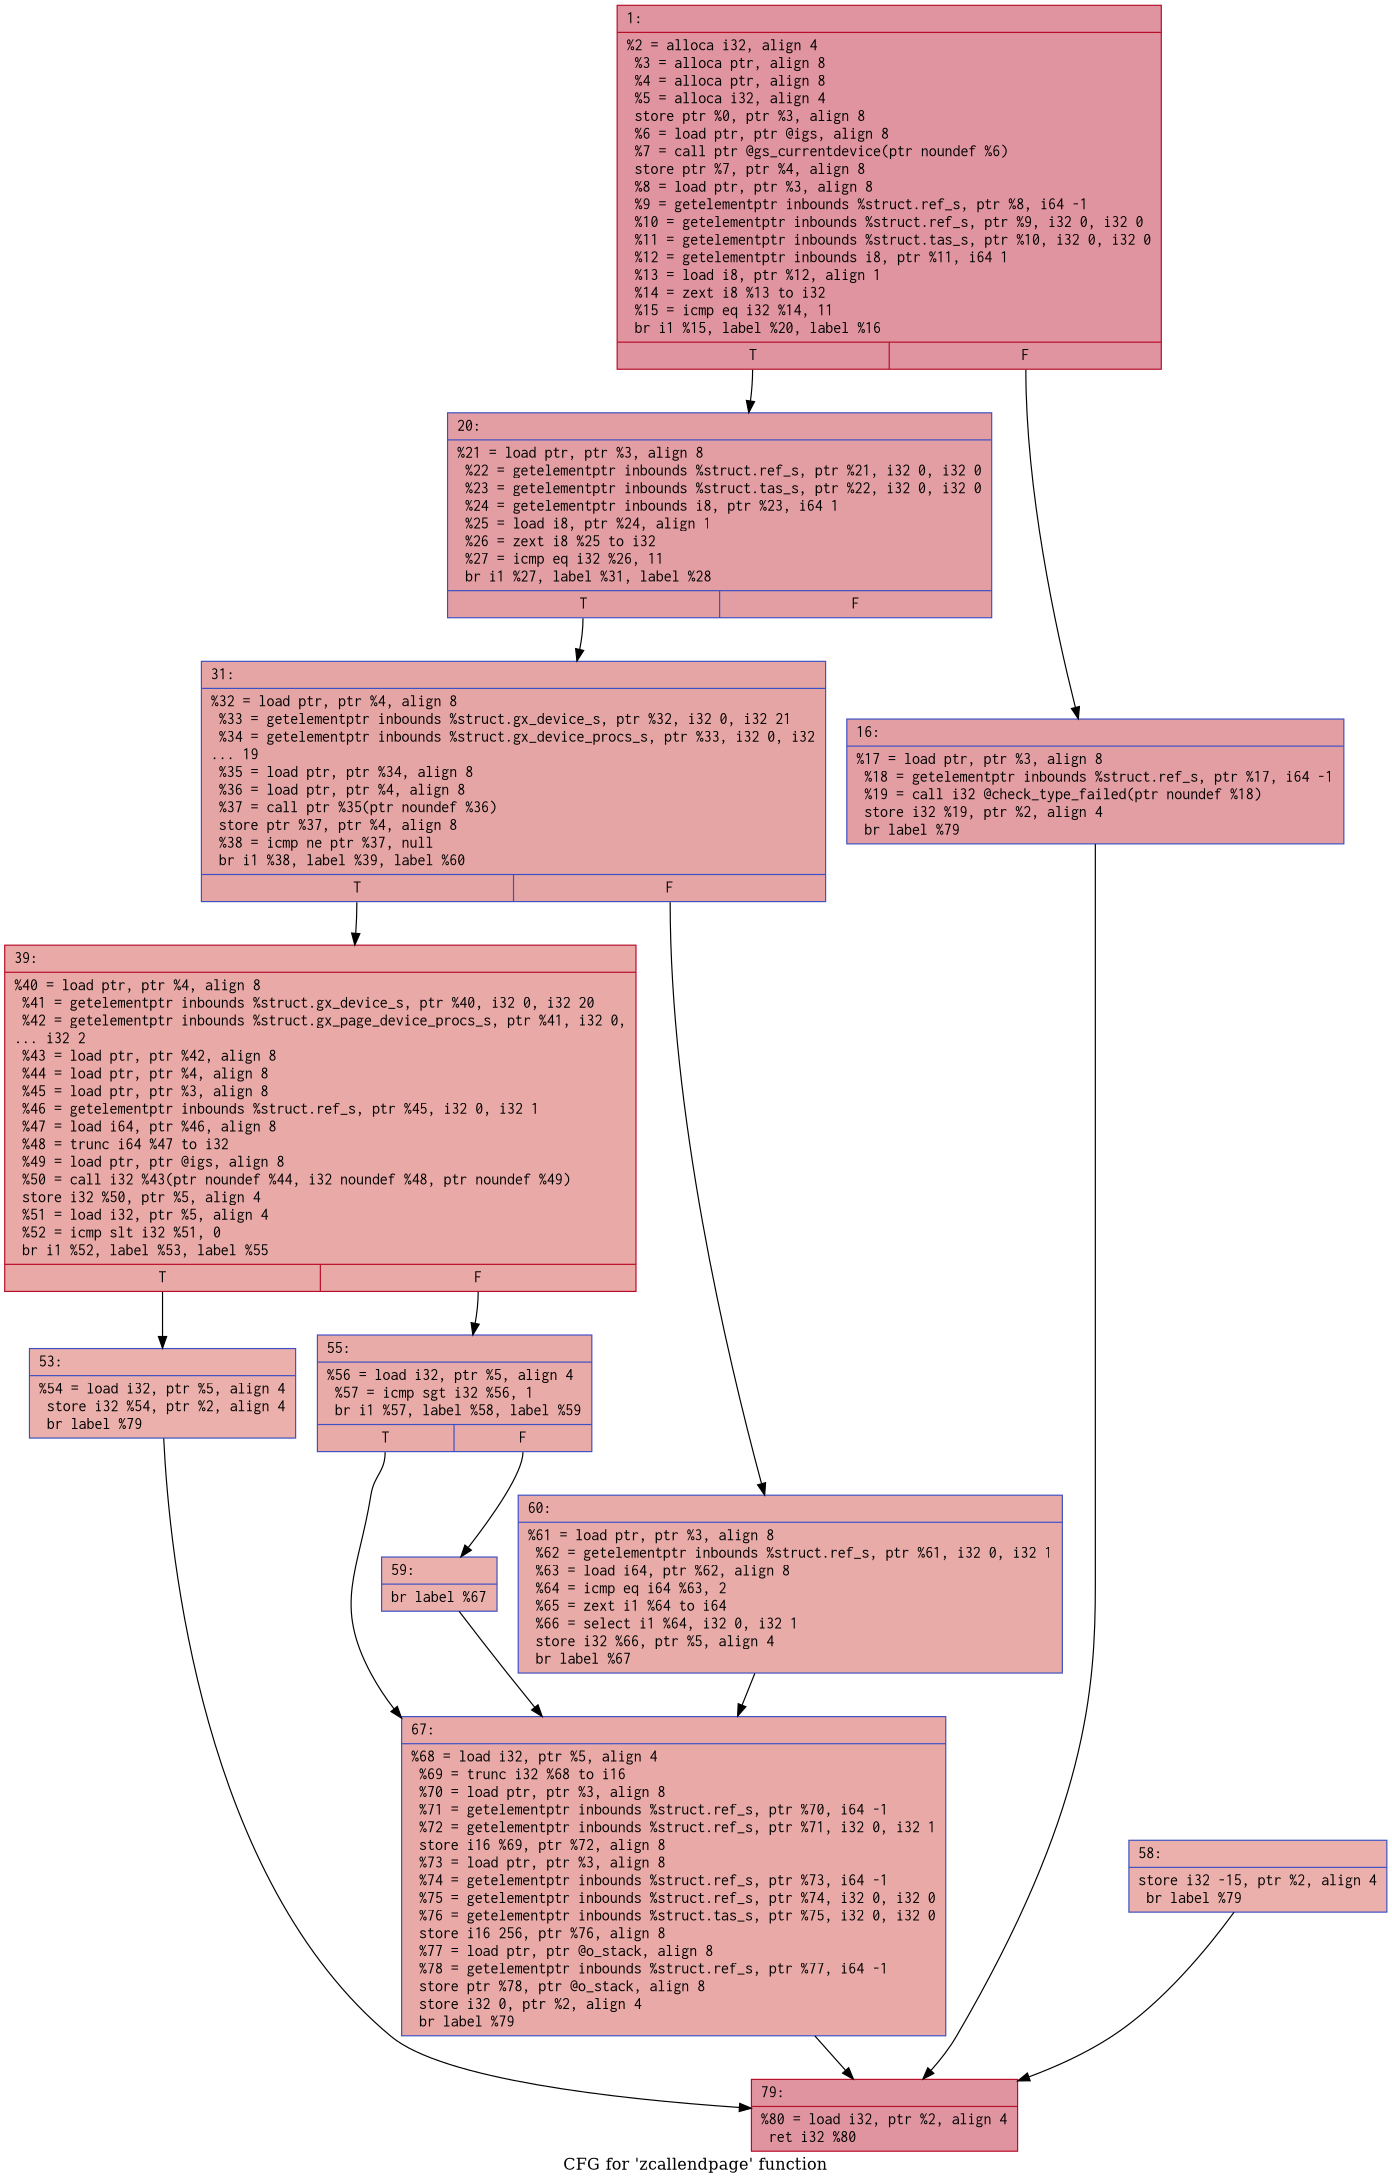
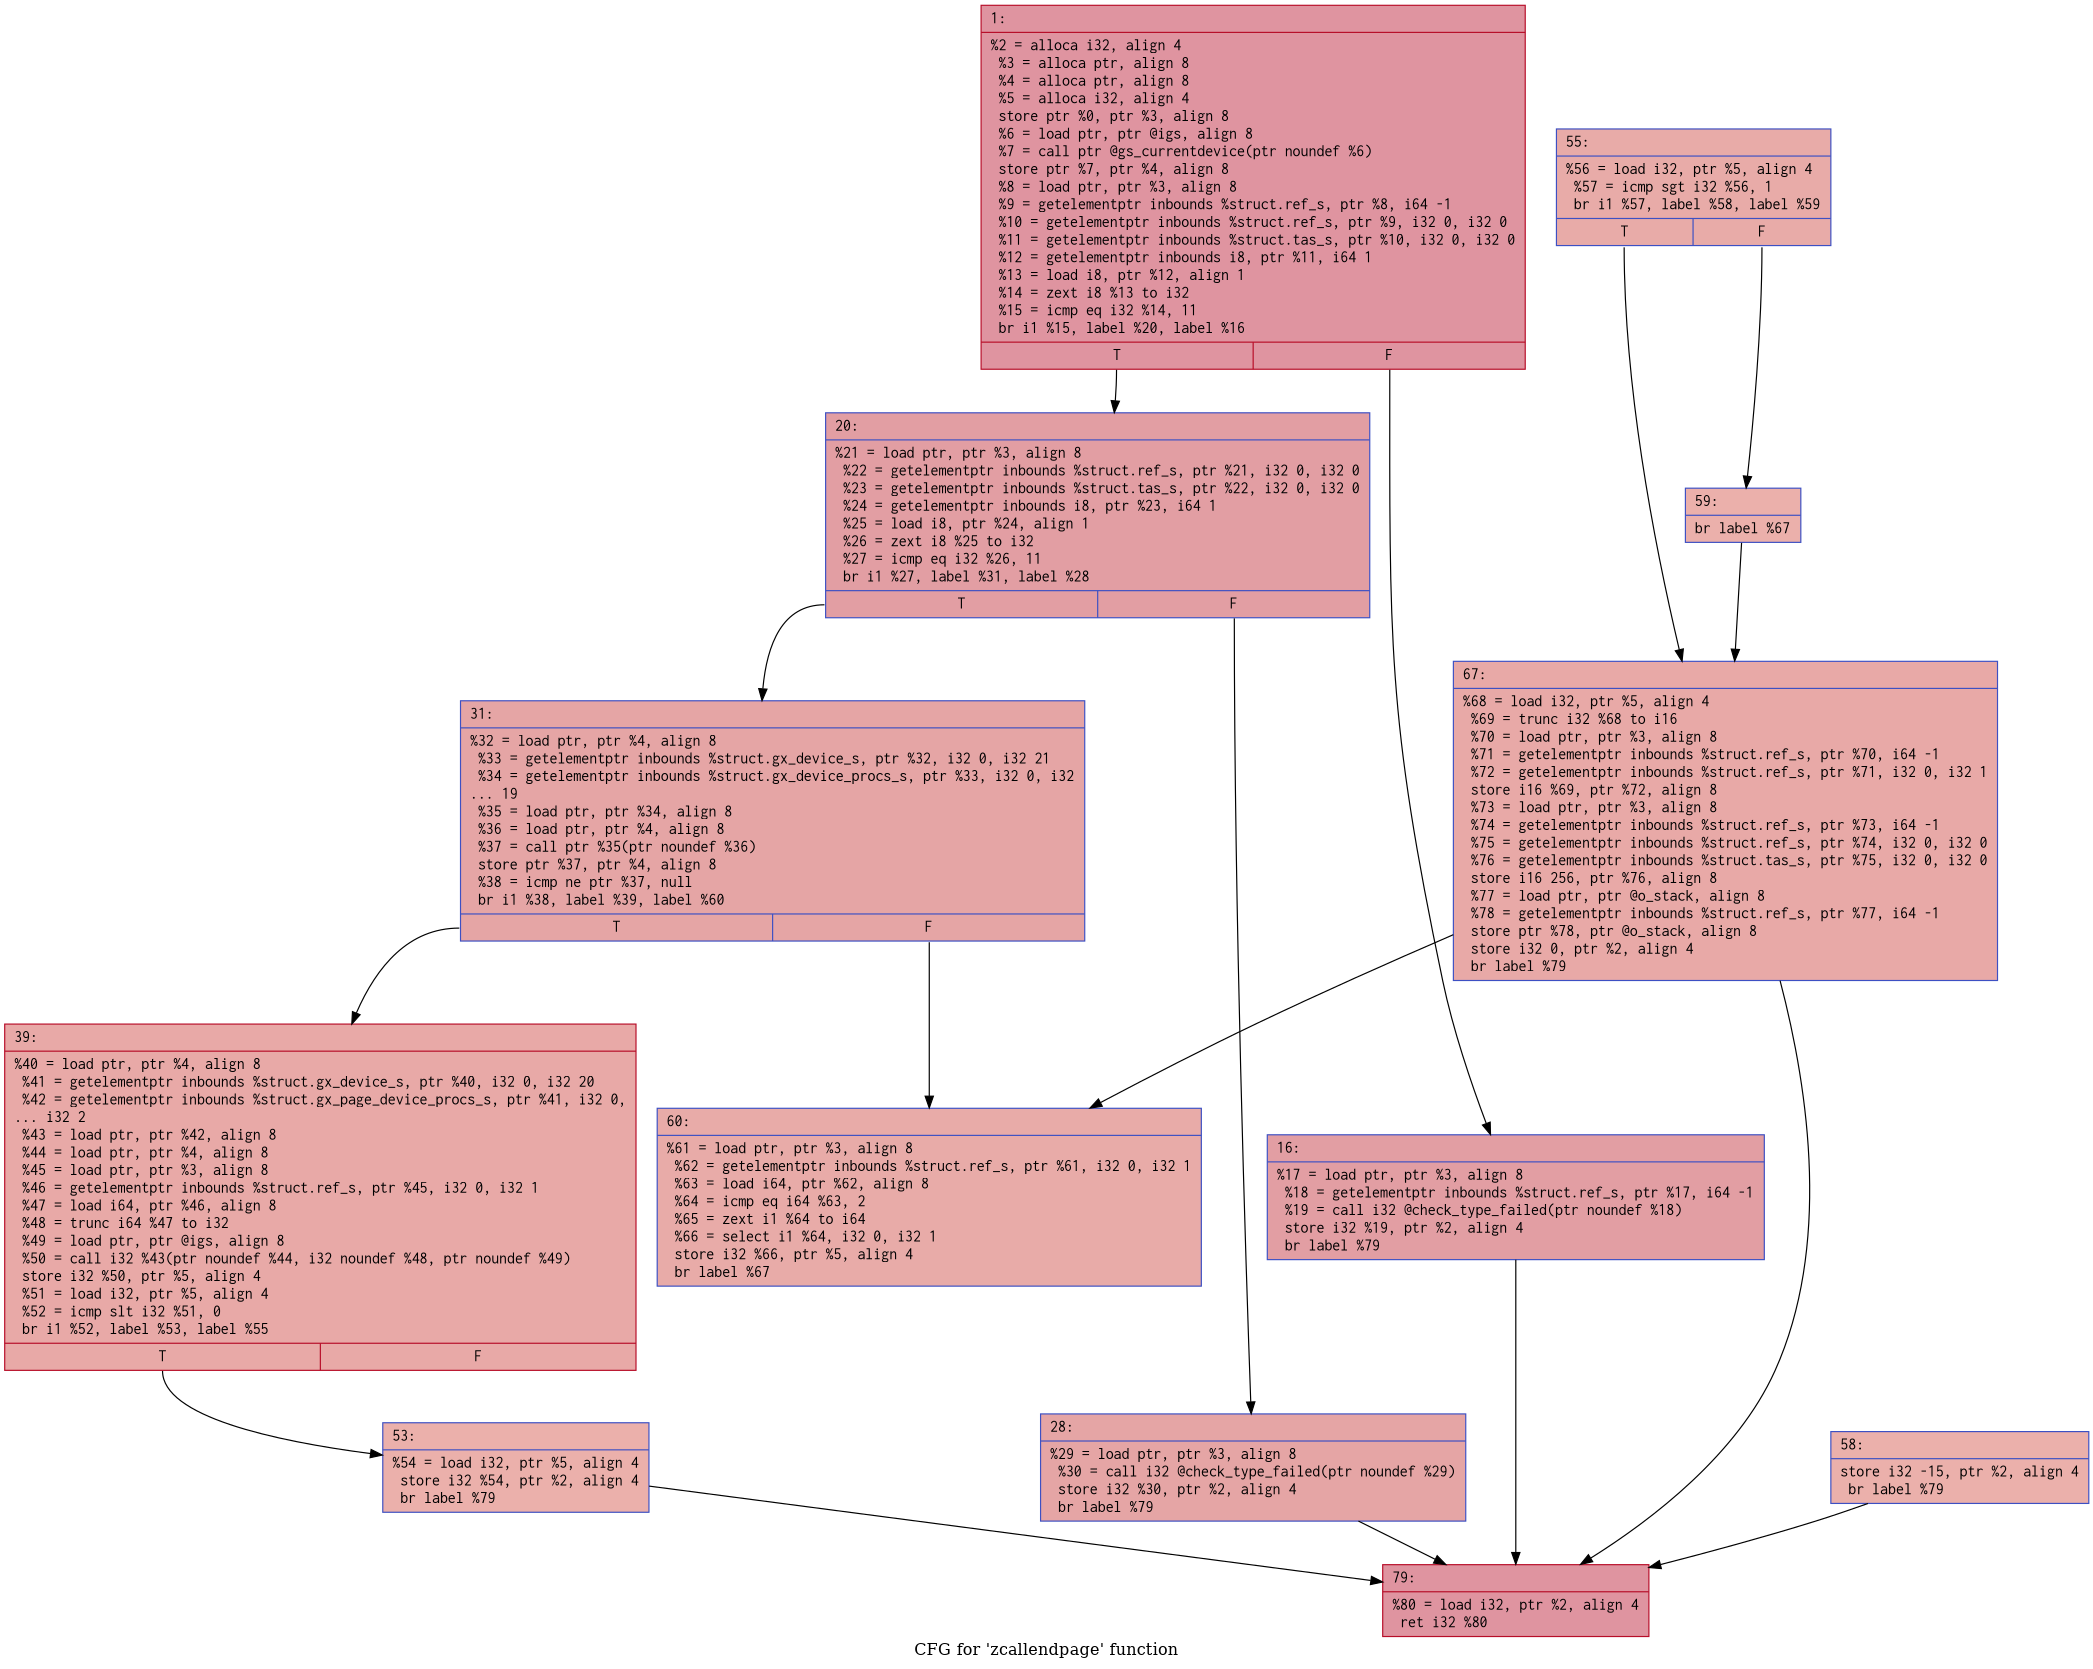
(477, 1308) -> none
none -> (1253, 1468)
(748, 1689) -> (1275, 1015)
